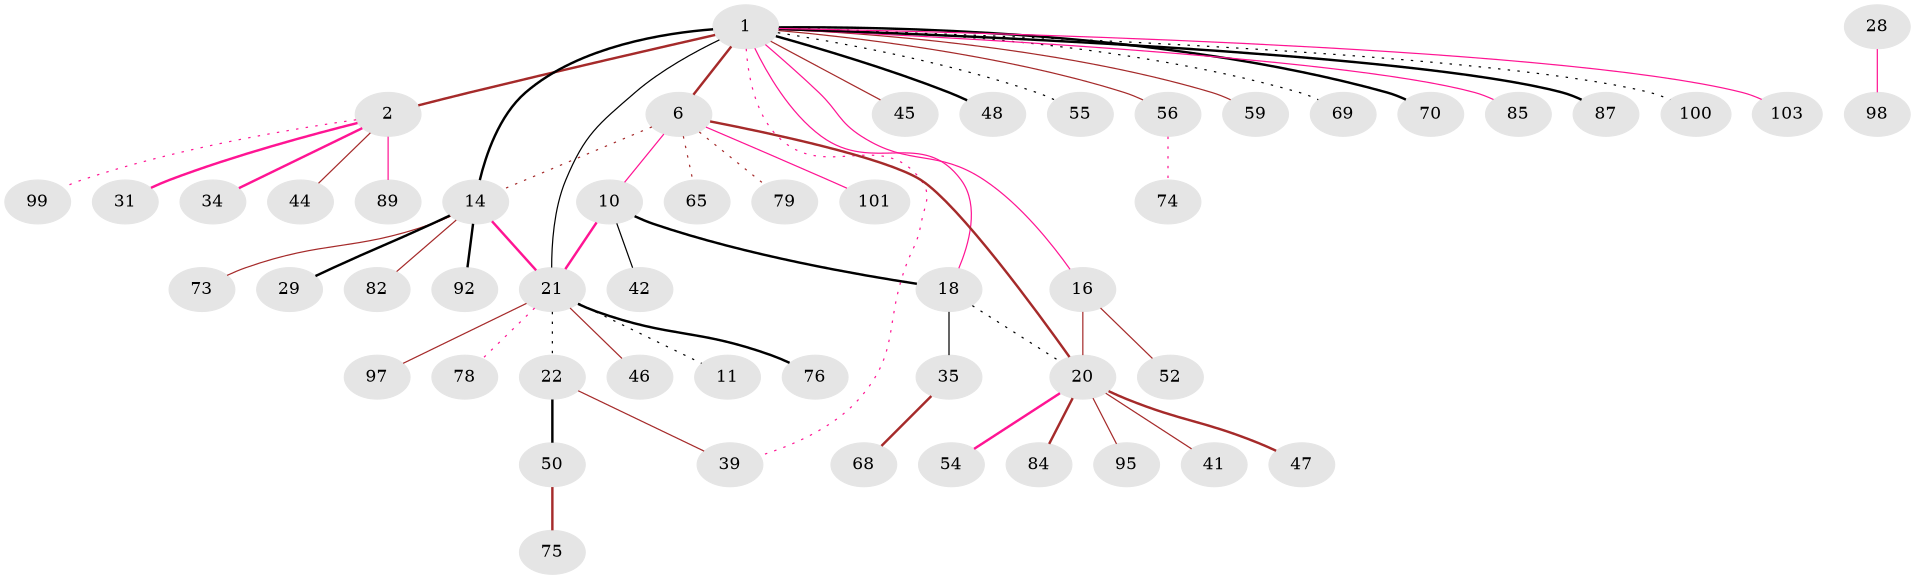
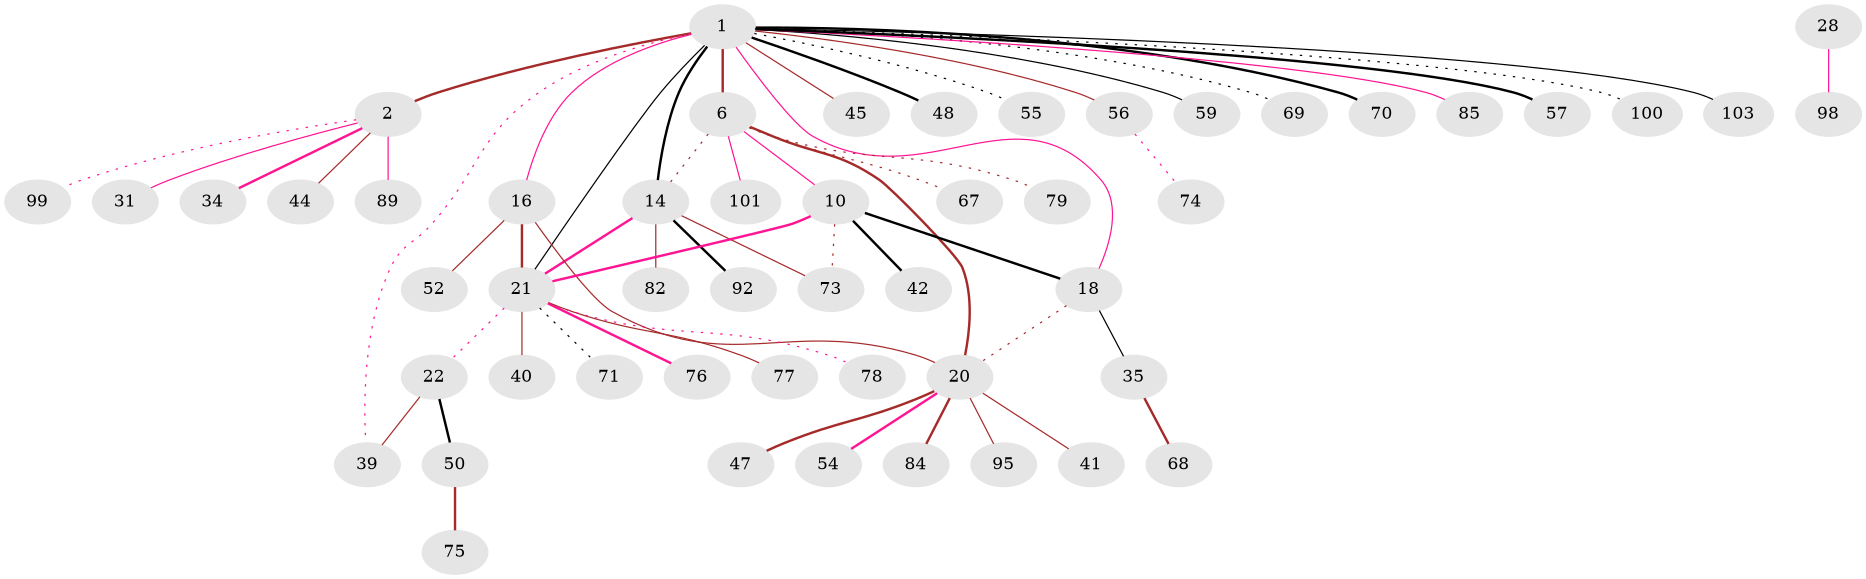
(1007, 50) -> (971, 51)
(1395, 52) -> (1356, 53)
(1606, 114) -> (1557, 114)
(253, 152) -> (253, 152)
(697, 202) -> (970, 202)
none -> (522, 246)
(625, 246) -> (877, 246)
none -> (833, 246)
(290, 290) -> none
(552, 333) -> (478, 333)
(684, 333) -> (610, 333)
(1016, 333) -> (1025, 333)
(377, 377) -> (785, 377)
(640, 377) -> (522, 377)
(728, 377) -> (610, 377)
